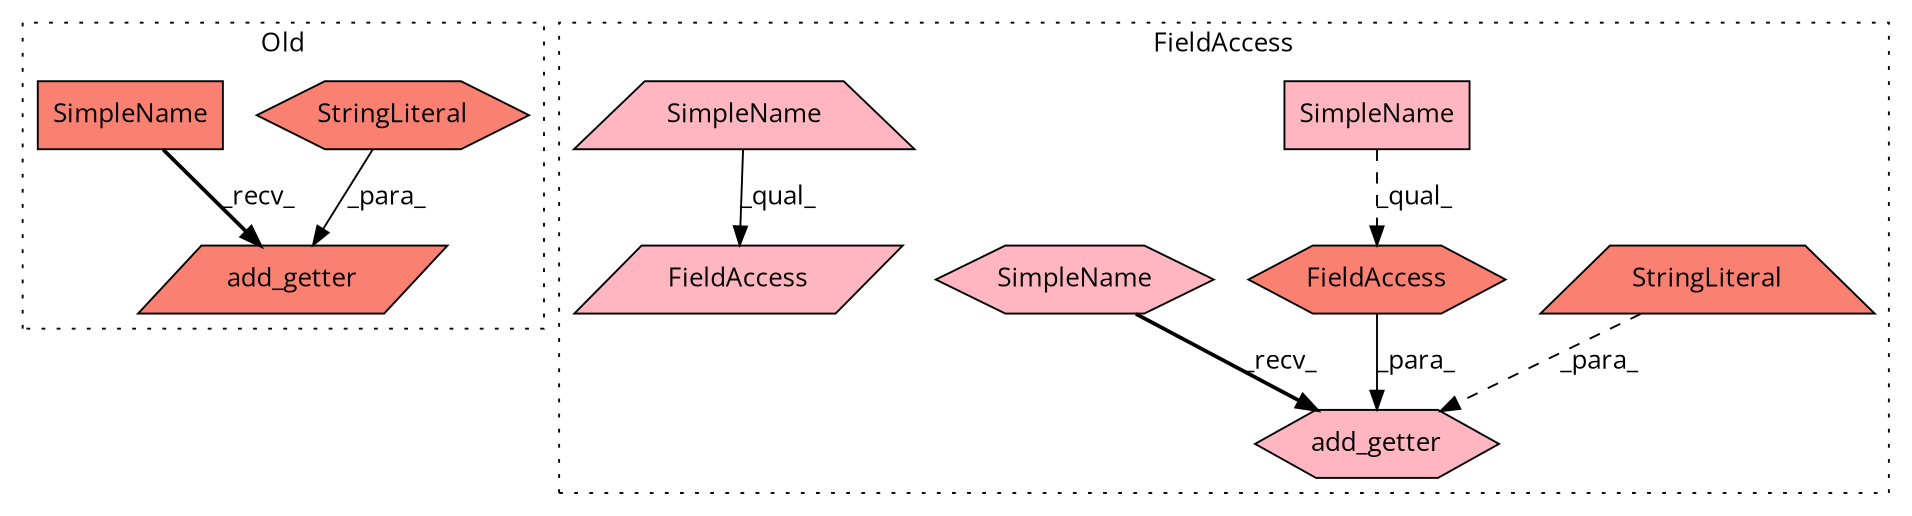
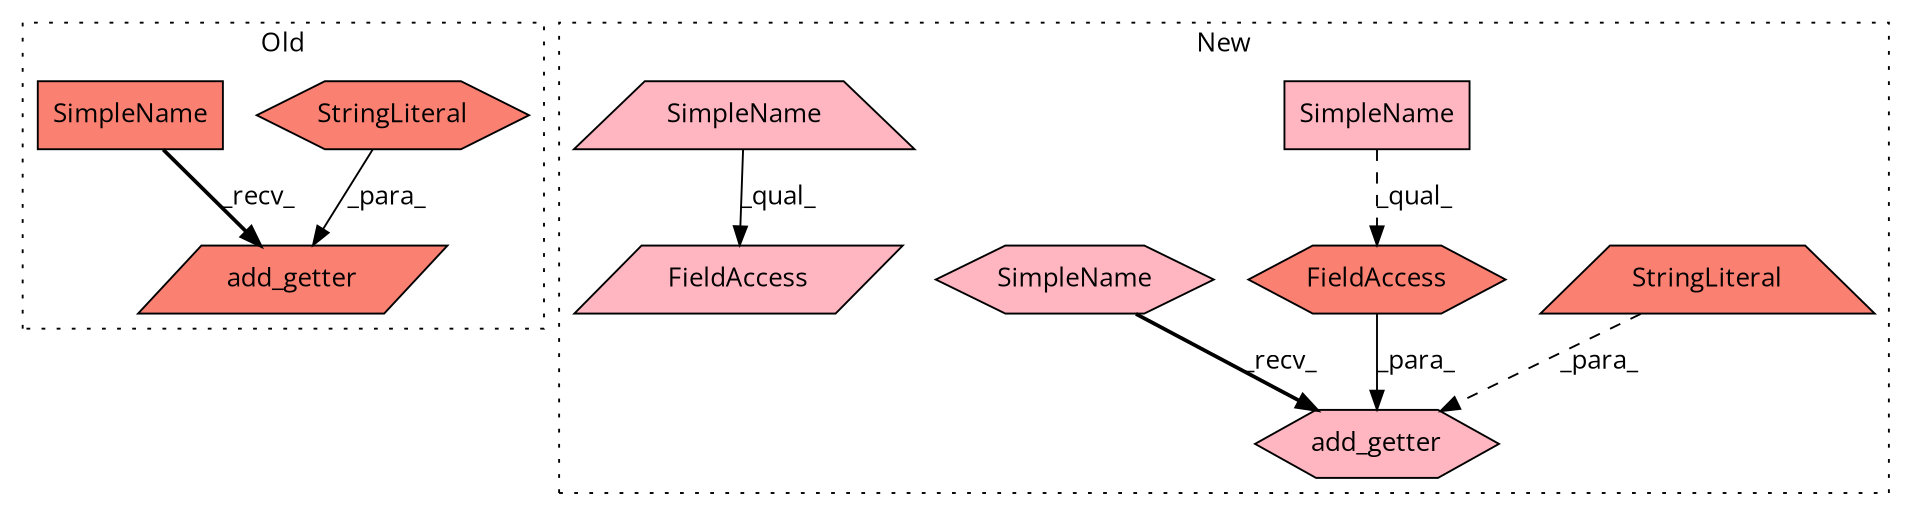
(1224, 44) -> (1224, 44)
